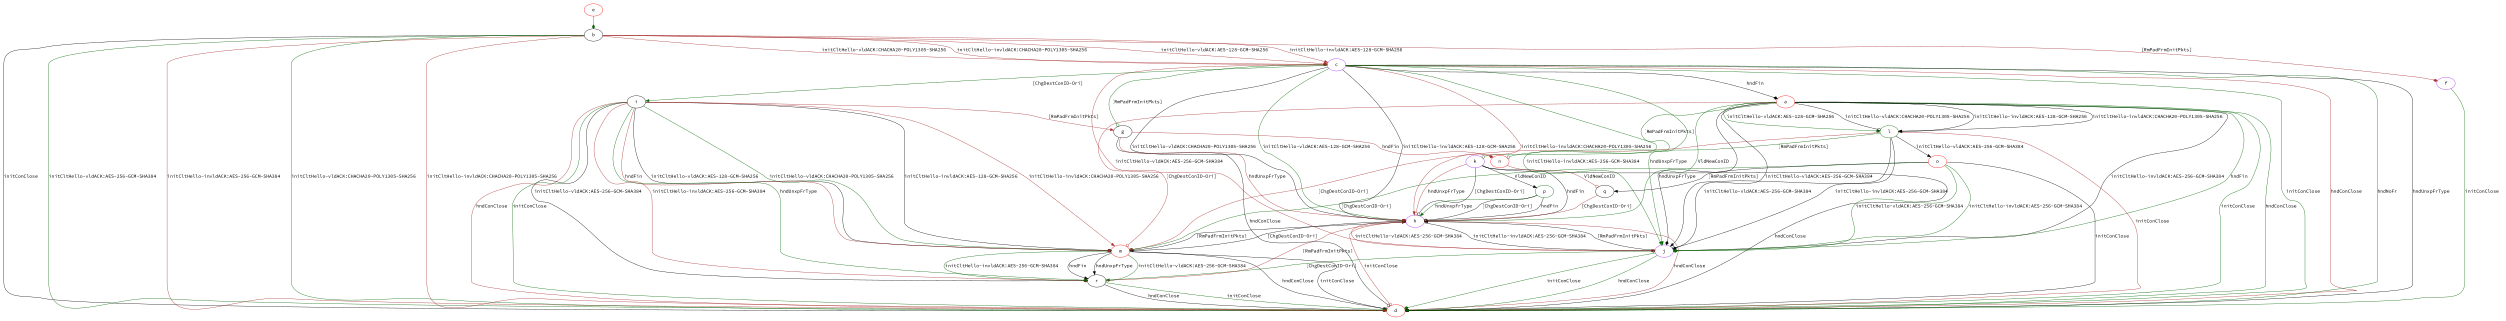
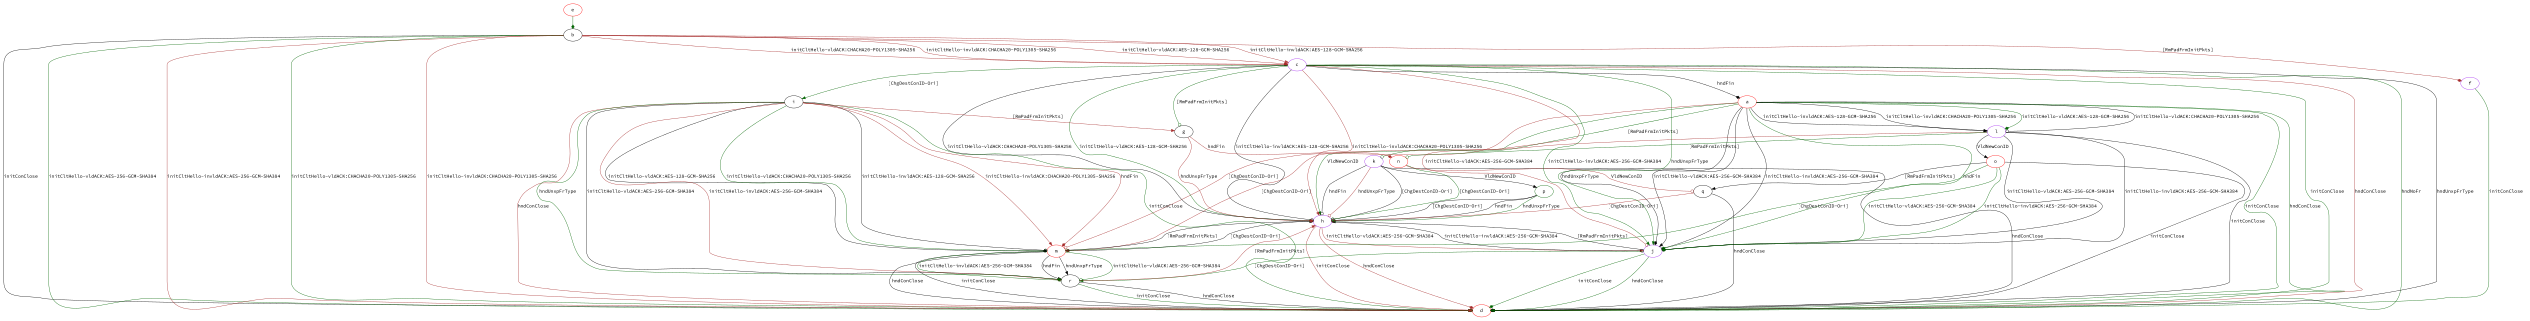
(1889, 132) -> (1997, 132)
(1971, 147) -> (1995, 147)
none -> (1425, 204)
(1244, 205) -> (1666, 302)
(1966, 298) -> (2041, 298)
